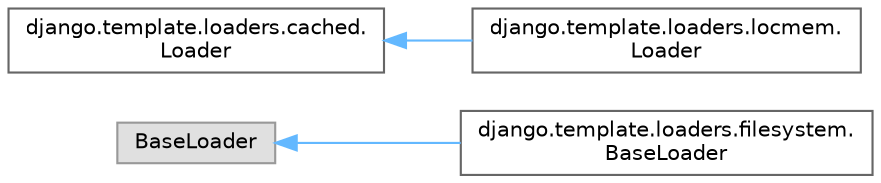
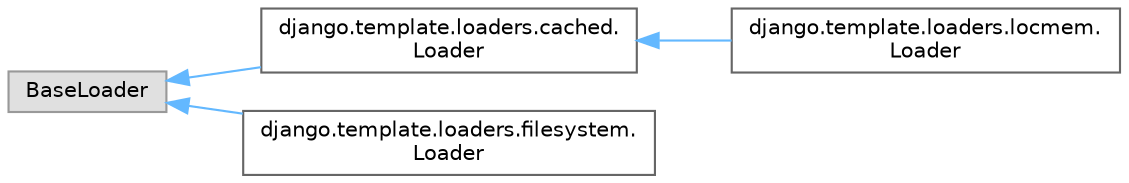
none -> (225, 72)
(667, 143) -> (449, 143)
